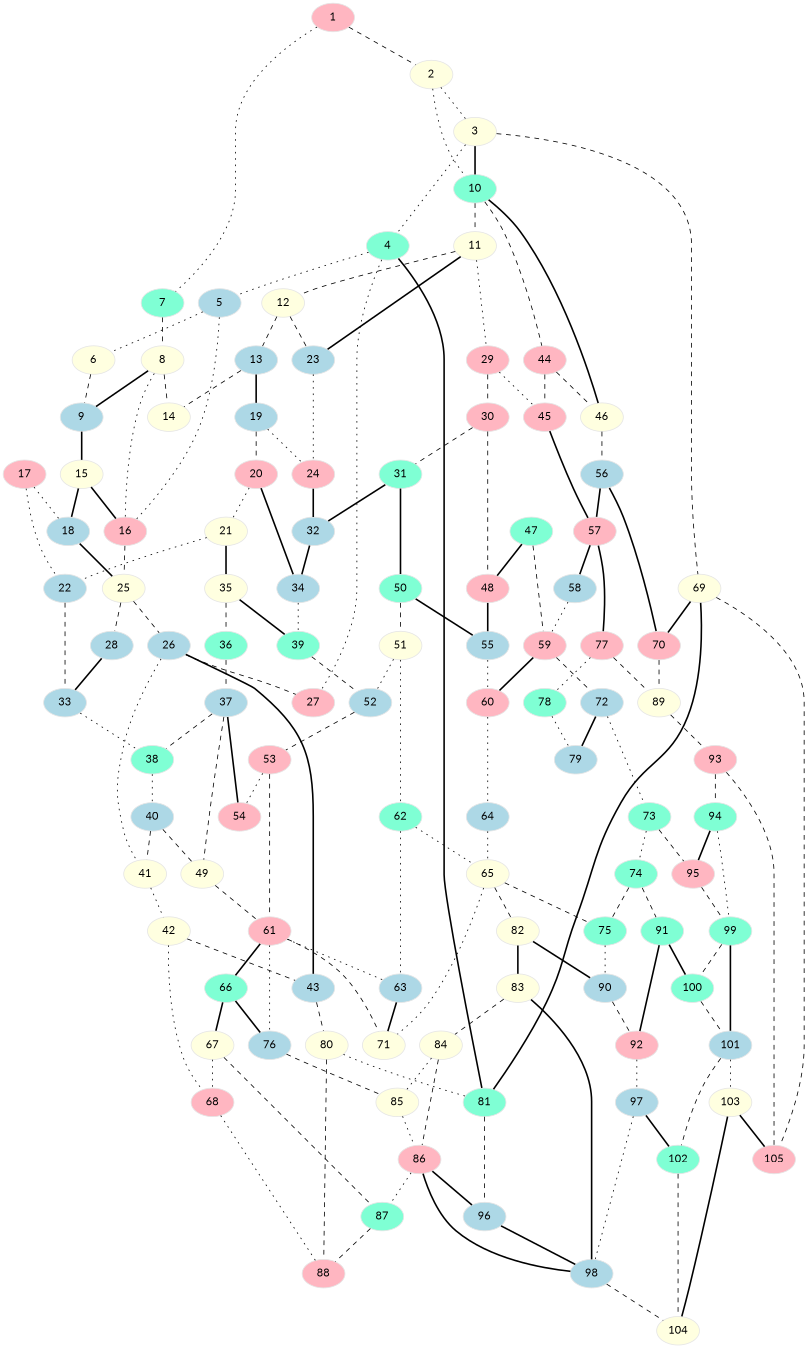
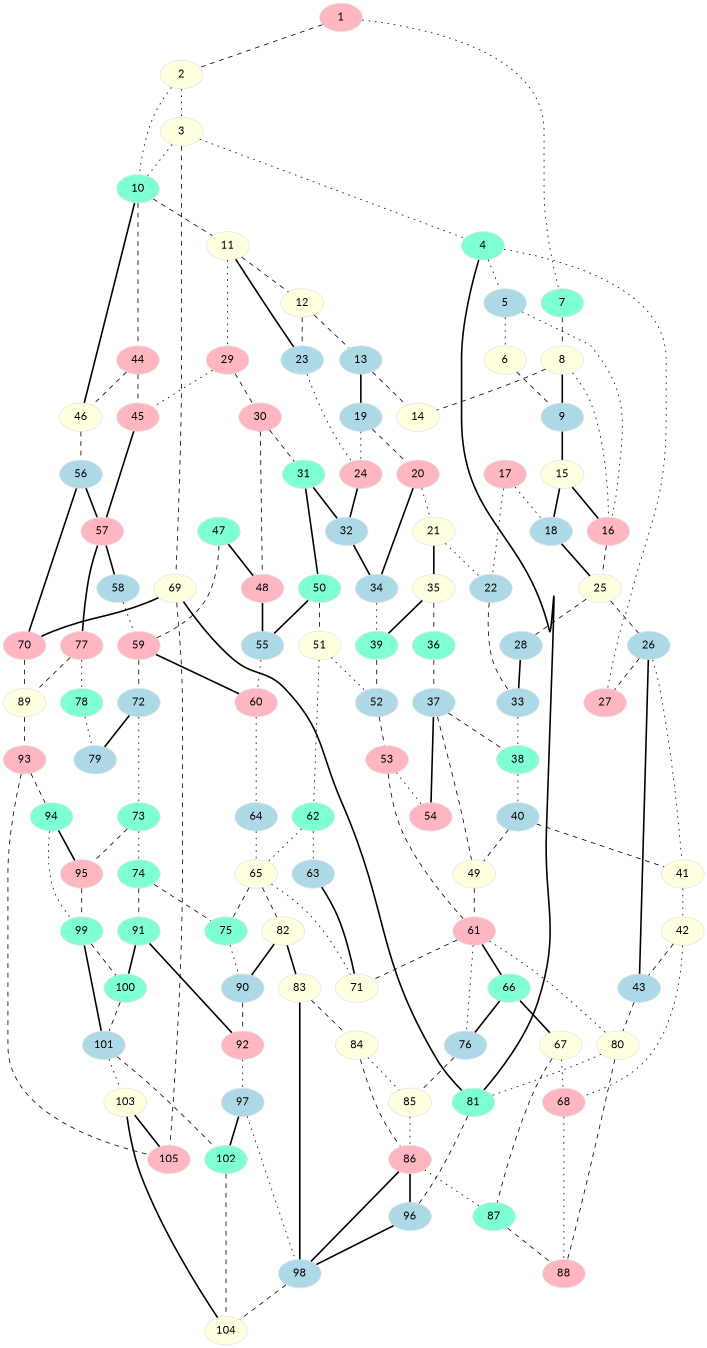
(475, 160) -> (160, 160)
(335, 960) -> (550, 984)
